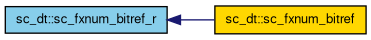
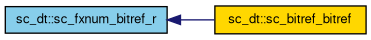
(290, 20) -> (290, 20)
